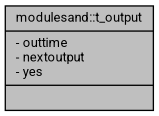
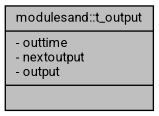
(30, 72) -> (38, 72)
